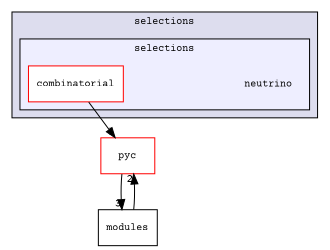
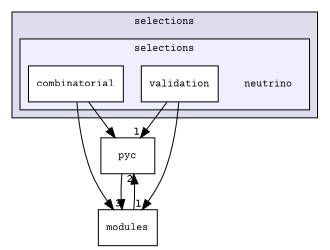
(76, 84) -> (76, 84)
none -> (180, 84)
none -> (85, 154)
(128, 156) -> (128, 156)
